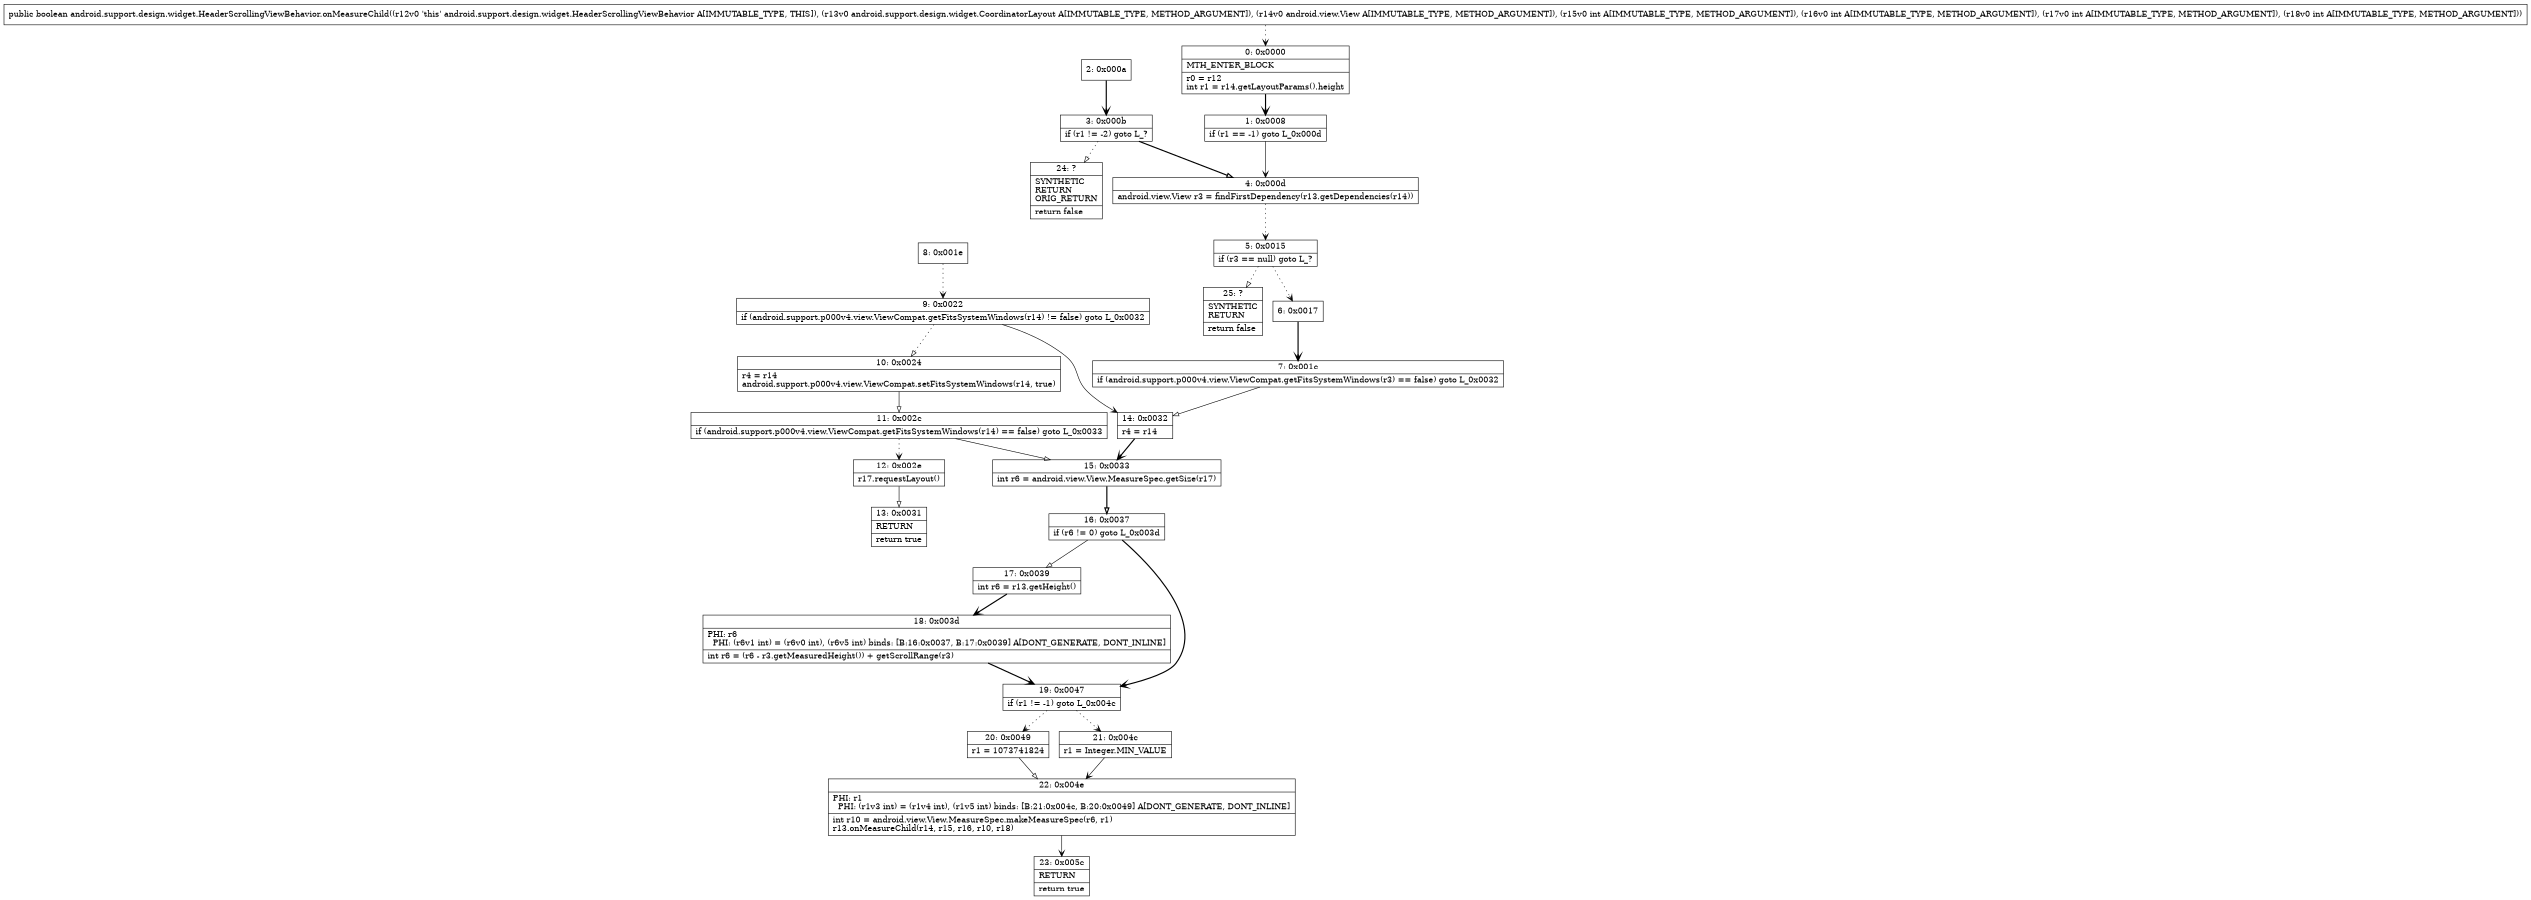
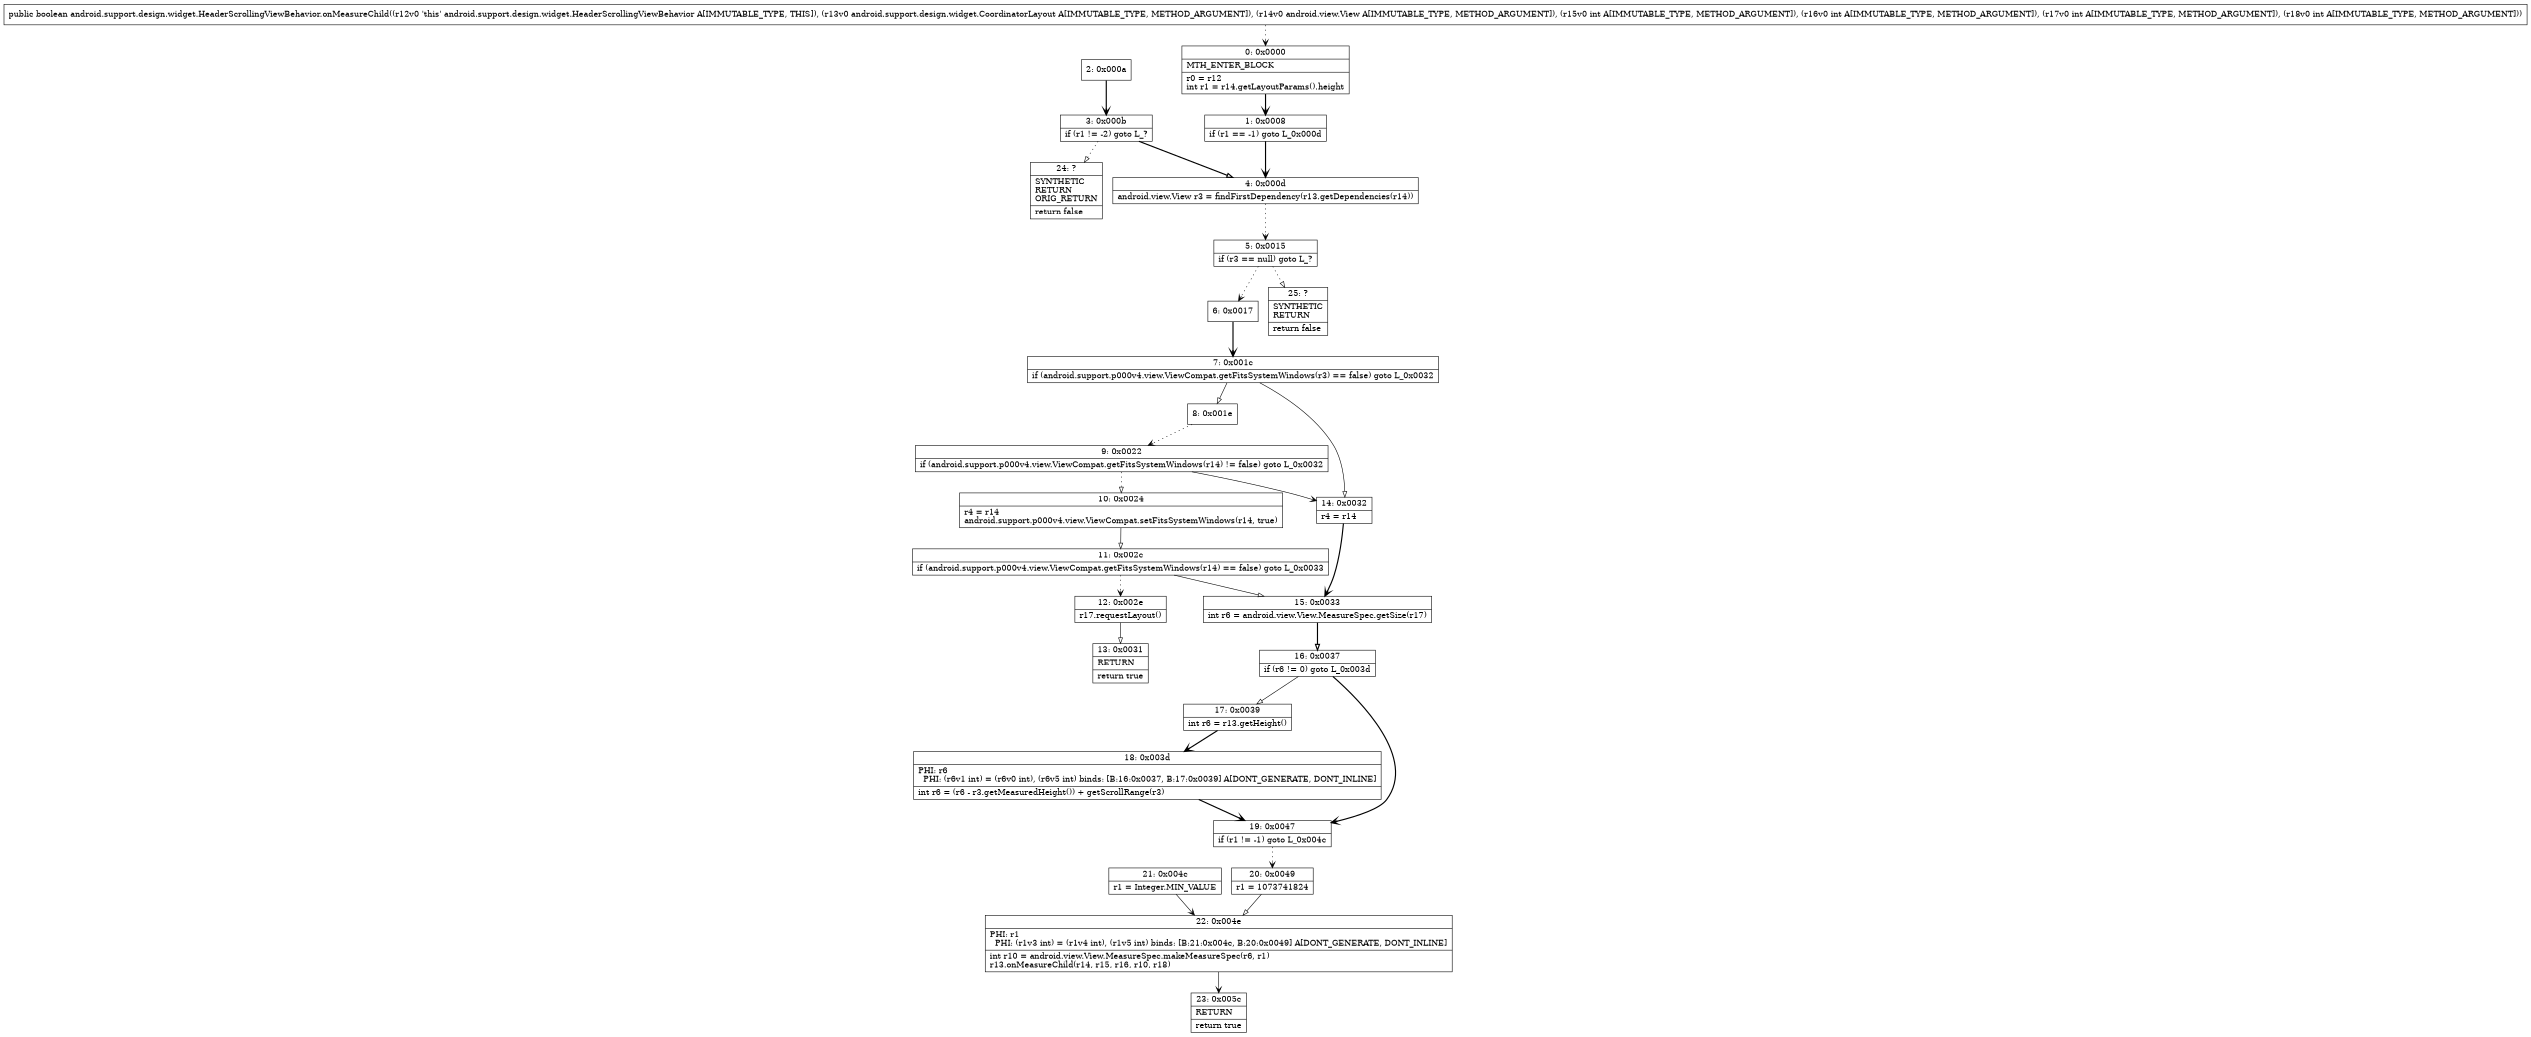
(1266, 156) -> (1266, 156)
none -> (1223, 391)
(1086, 719) -> none
